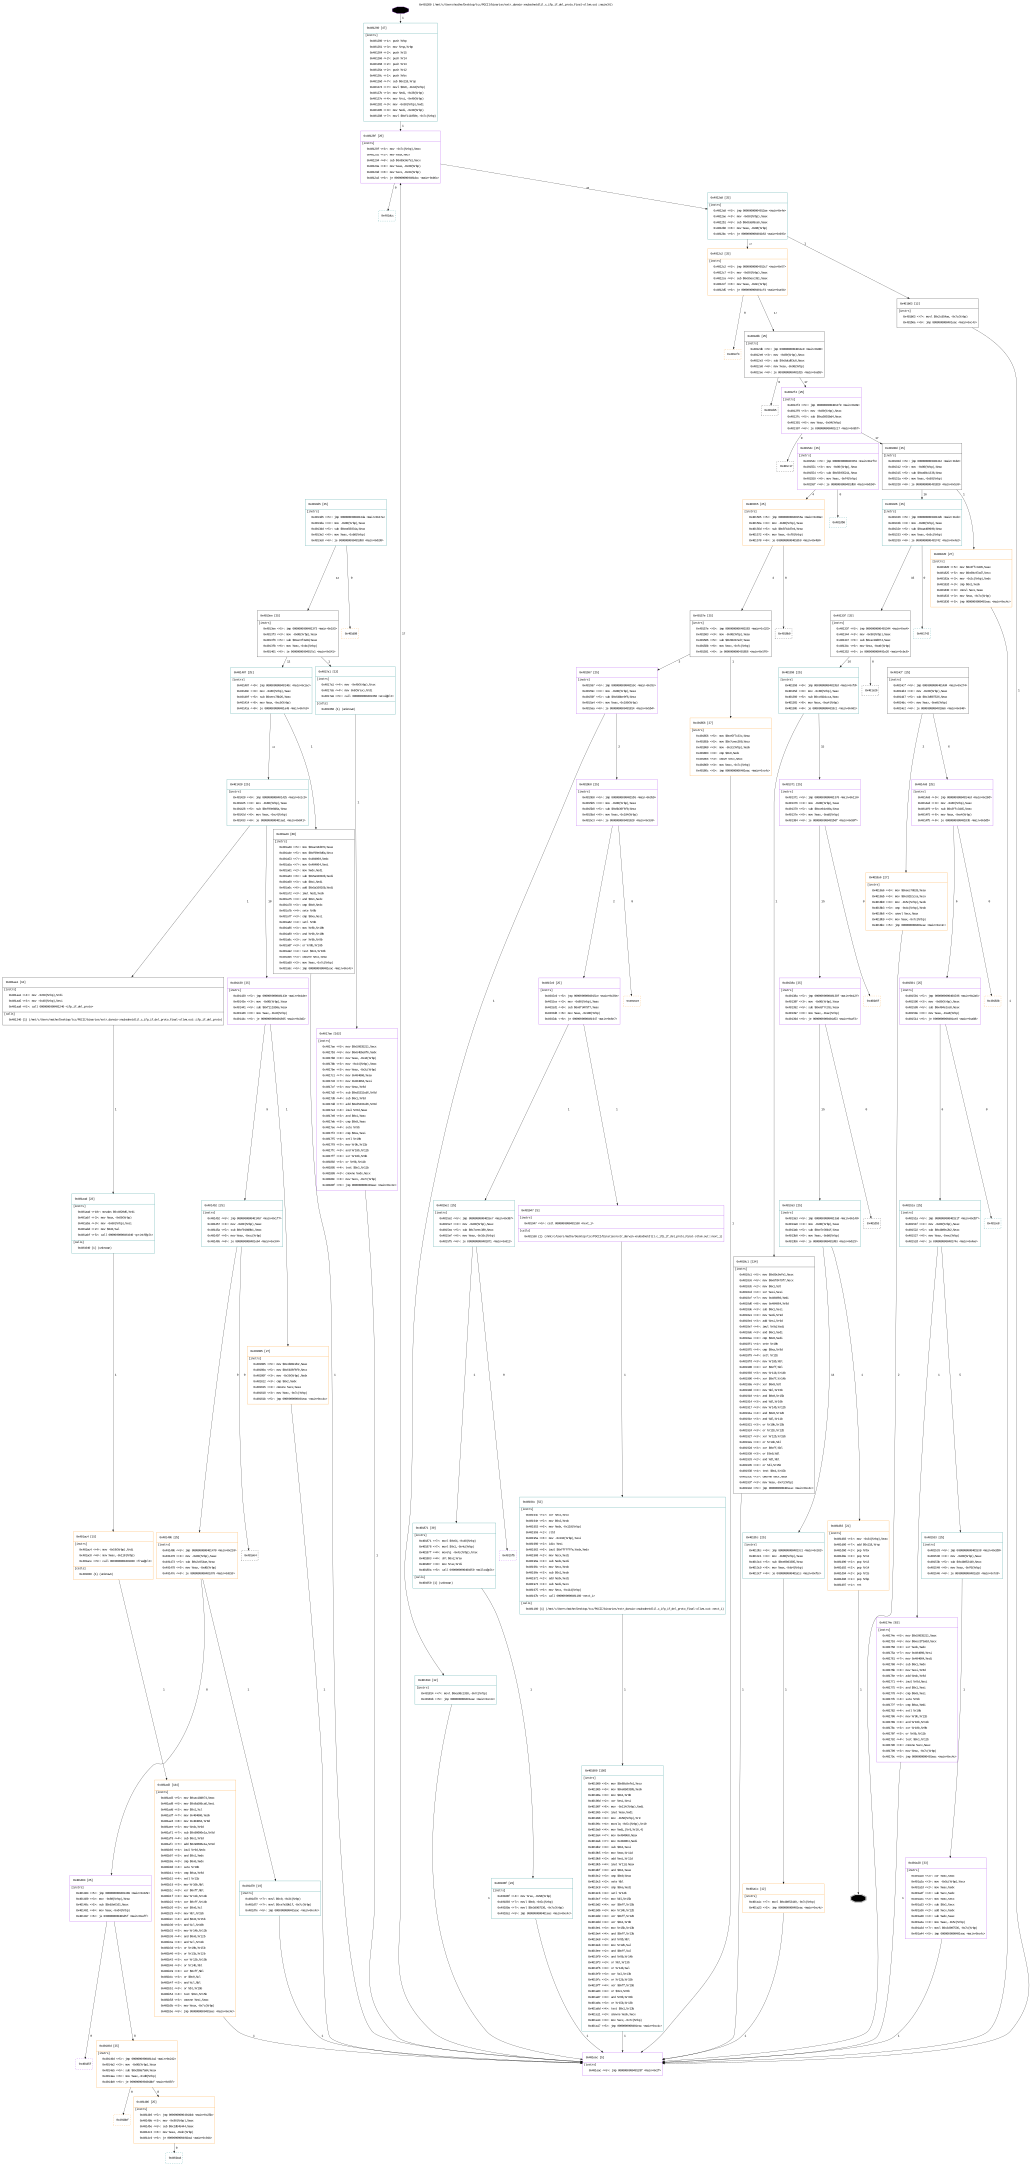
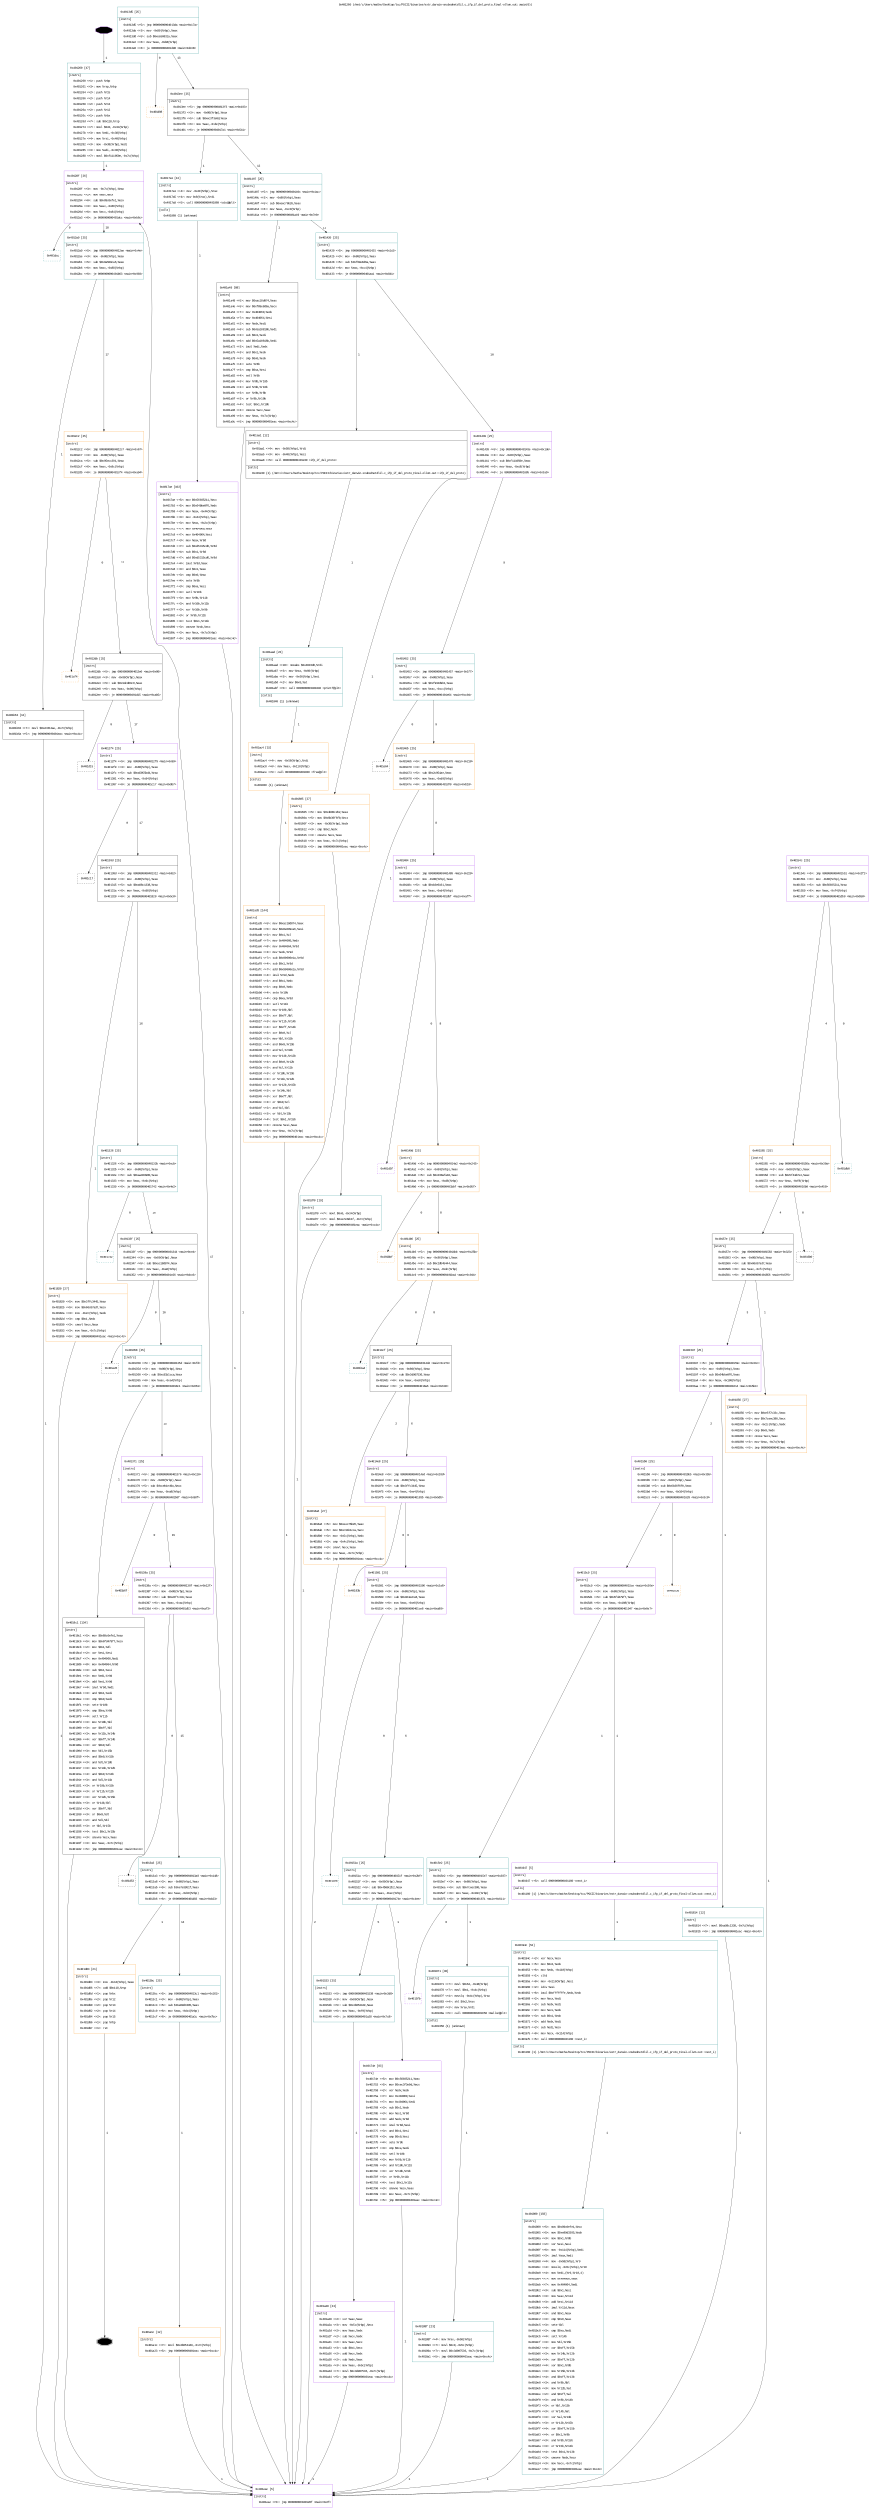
none -> (425, 1312)
